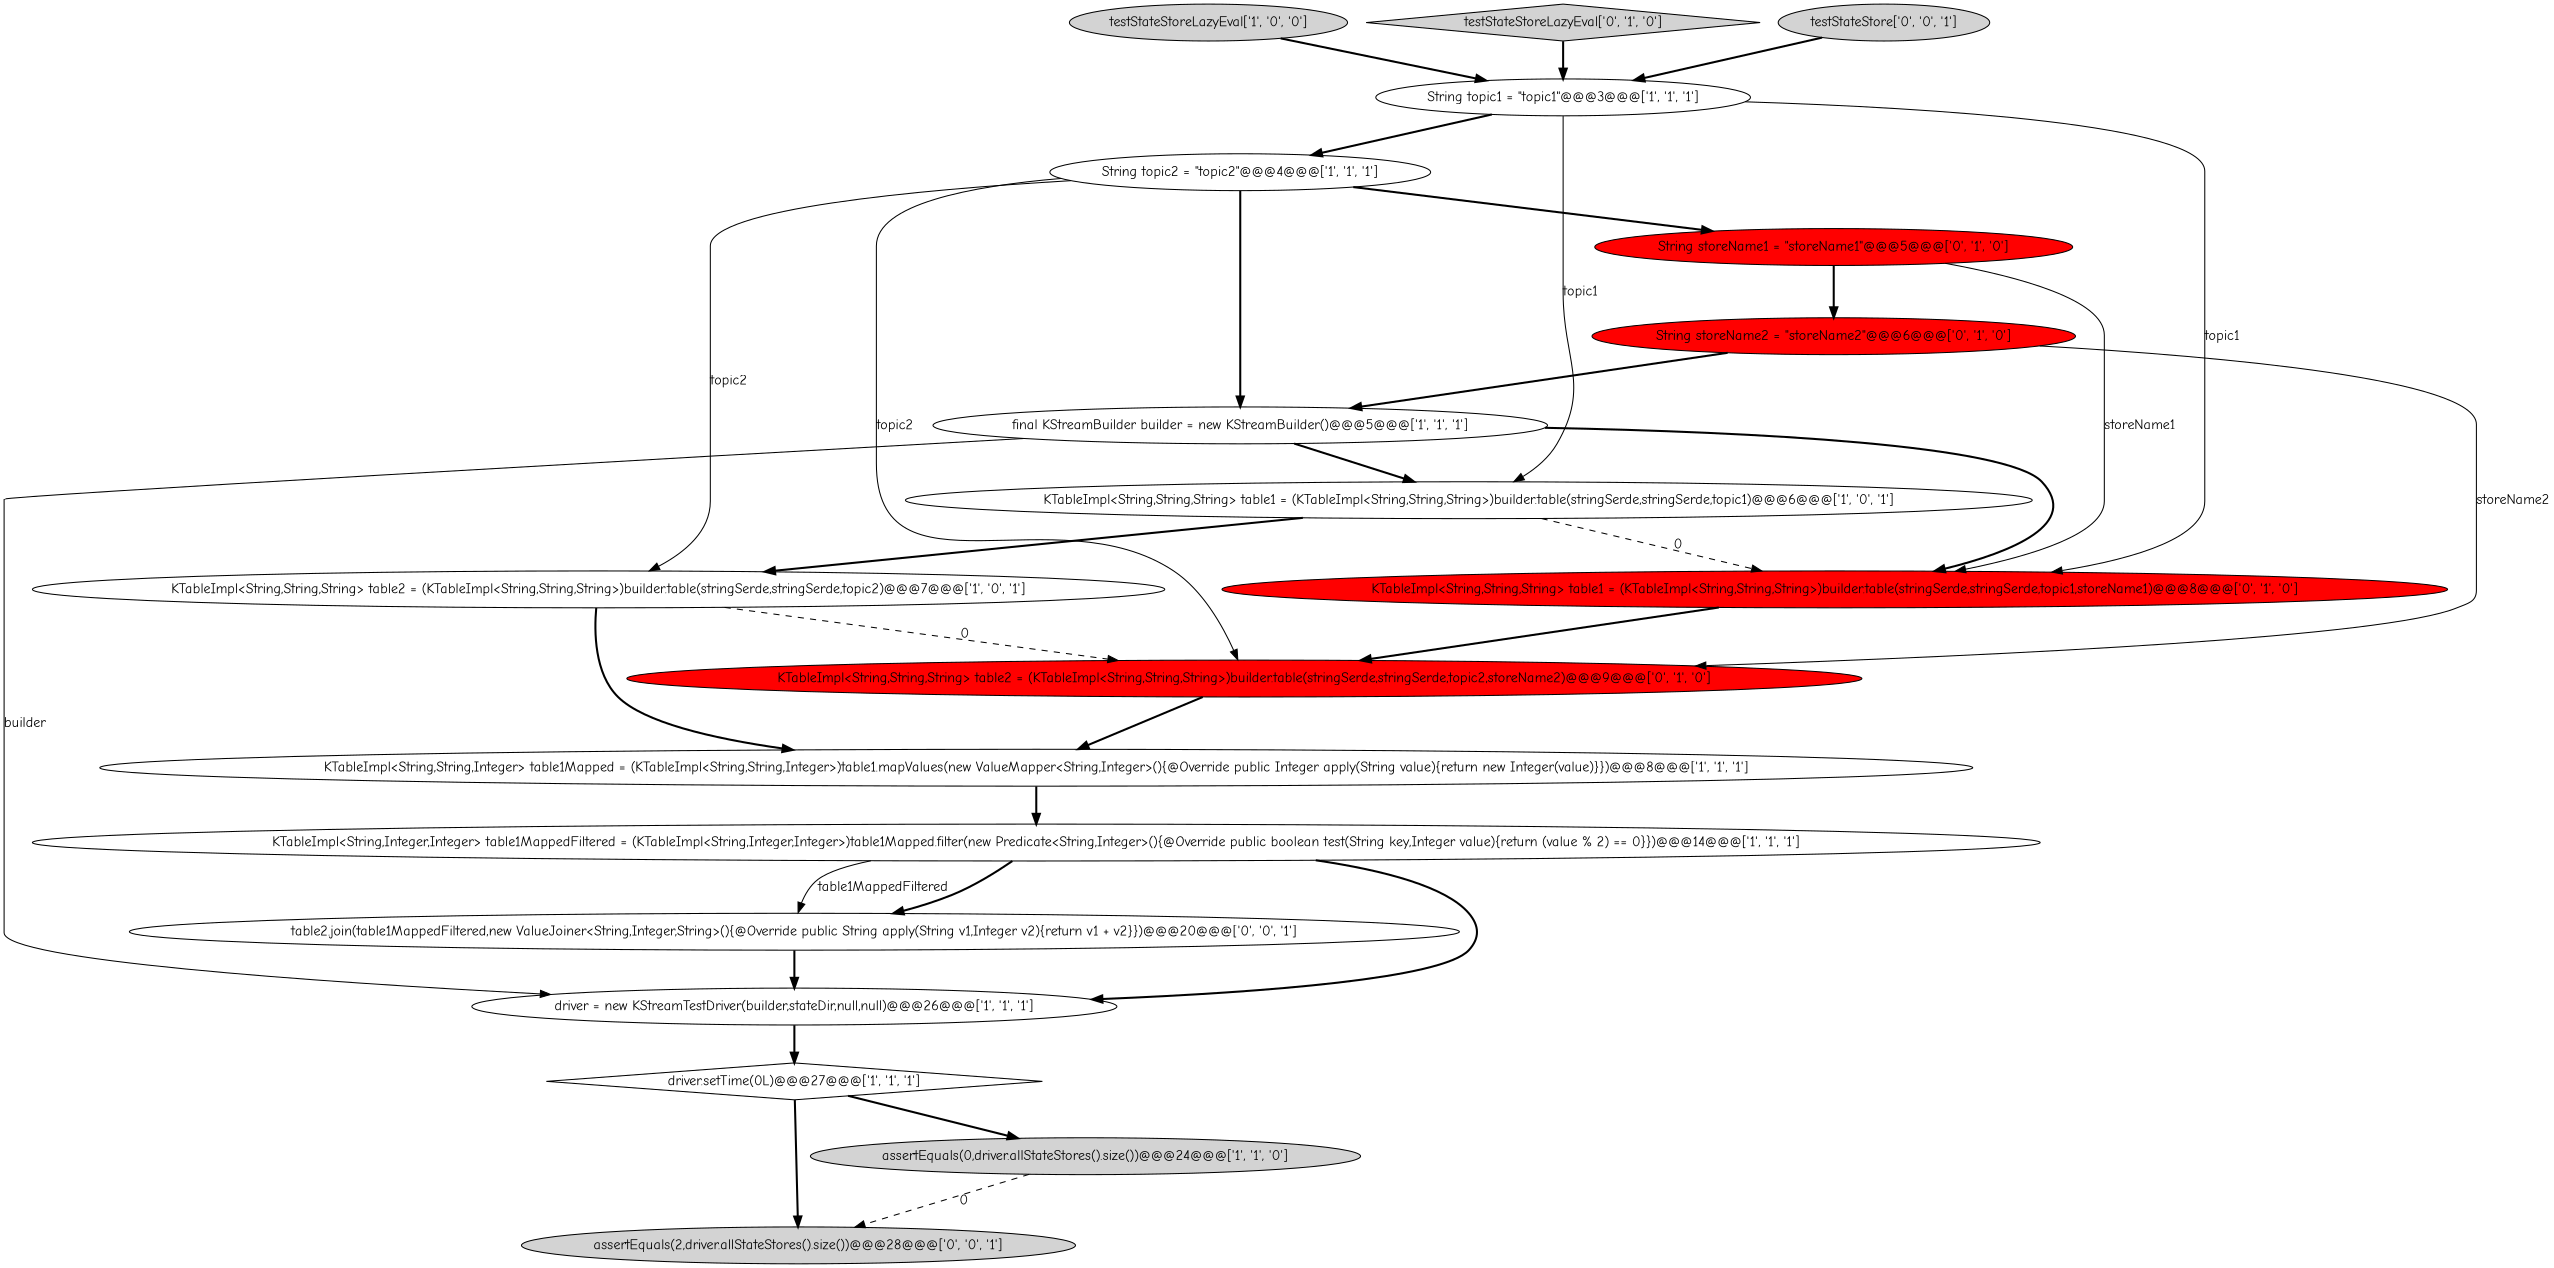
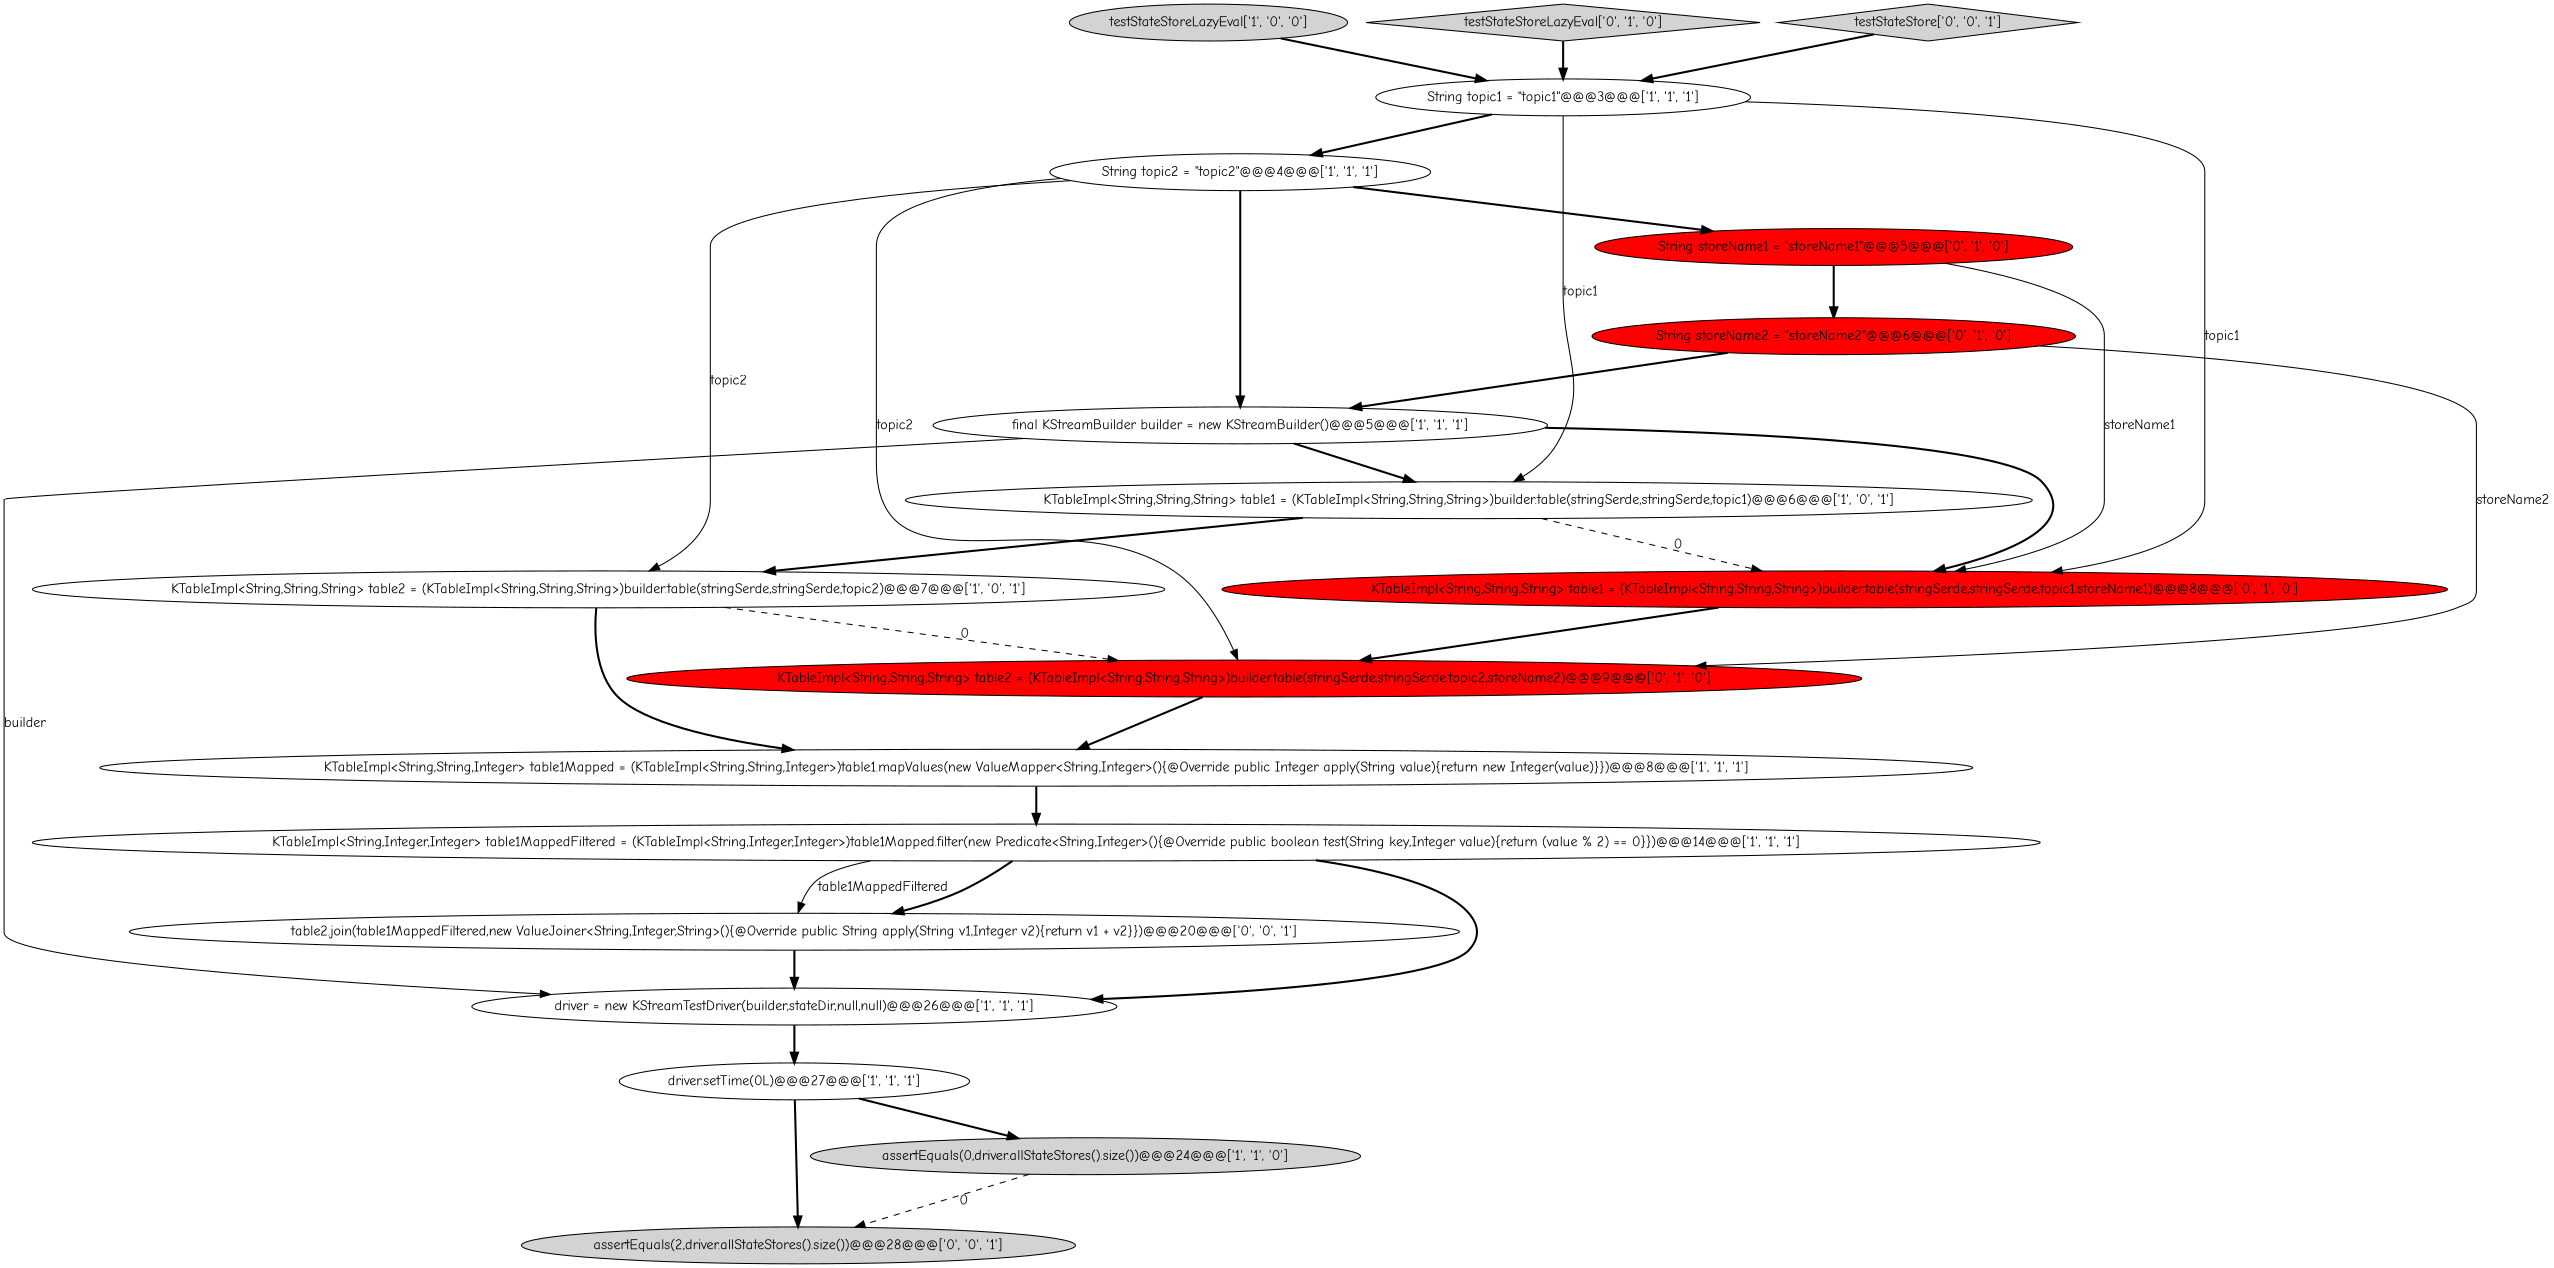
(1884, 23) -> (1928, 23)
(794, 1081) -> (794, 1081)
